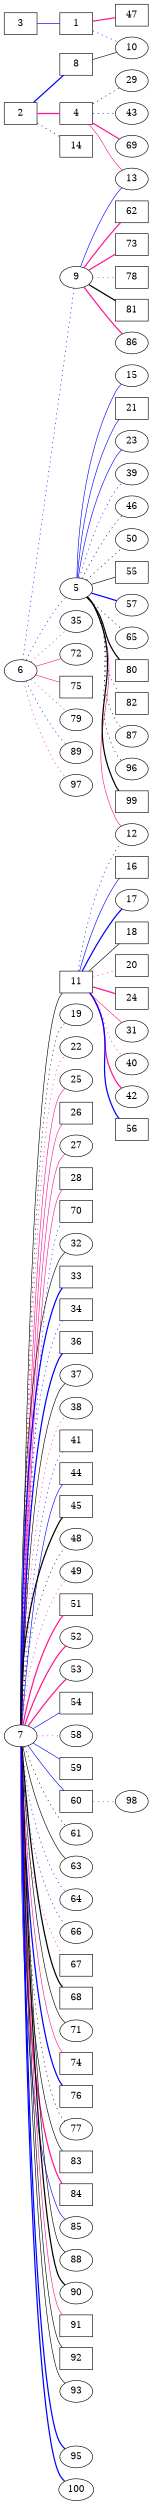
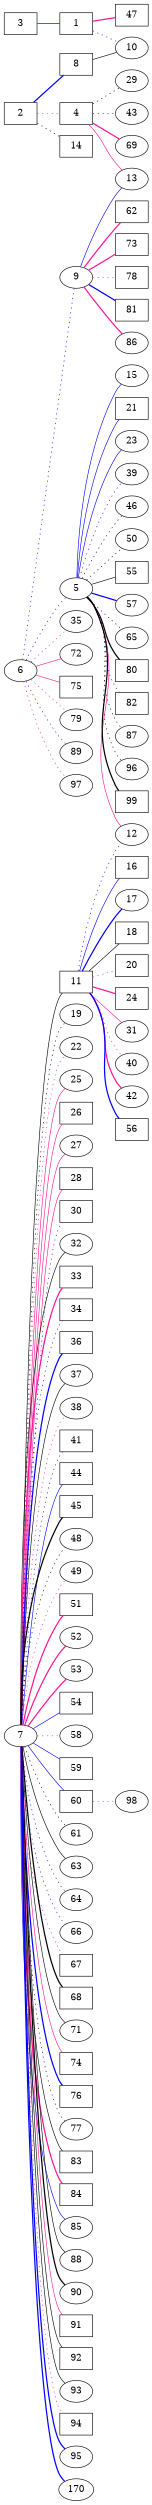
(48, 113) -> (48, 113)
(102, 293) -> (102, 293)
(76, 1211) -> (76, 1211)
(27, 1504) -> (27, 1504)
none -> (76, 2424)
(76, 2490) -> (76, 2490)
